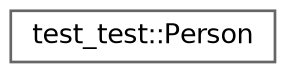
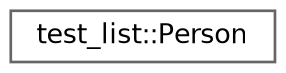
(143, 36) -> (143, 36)
